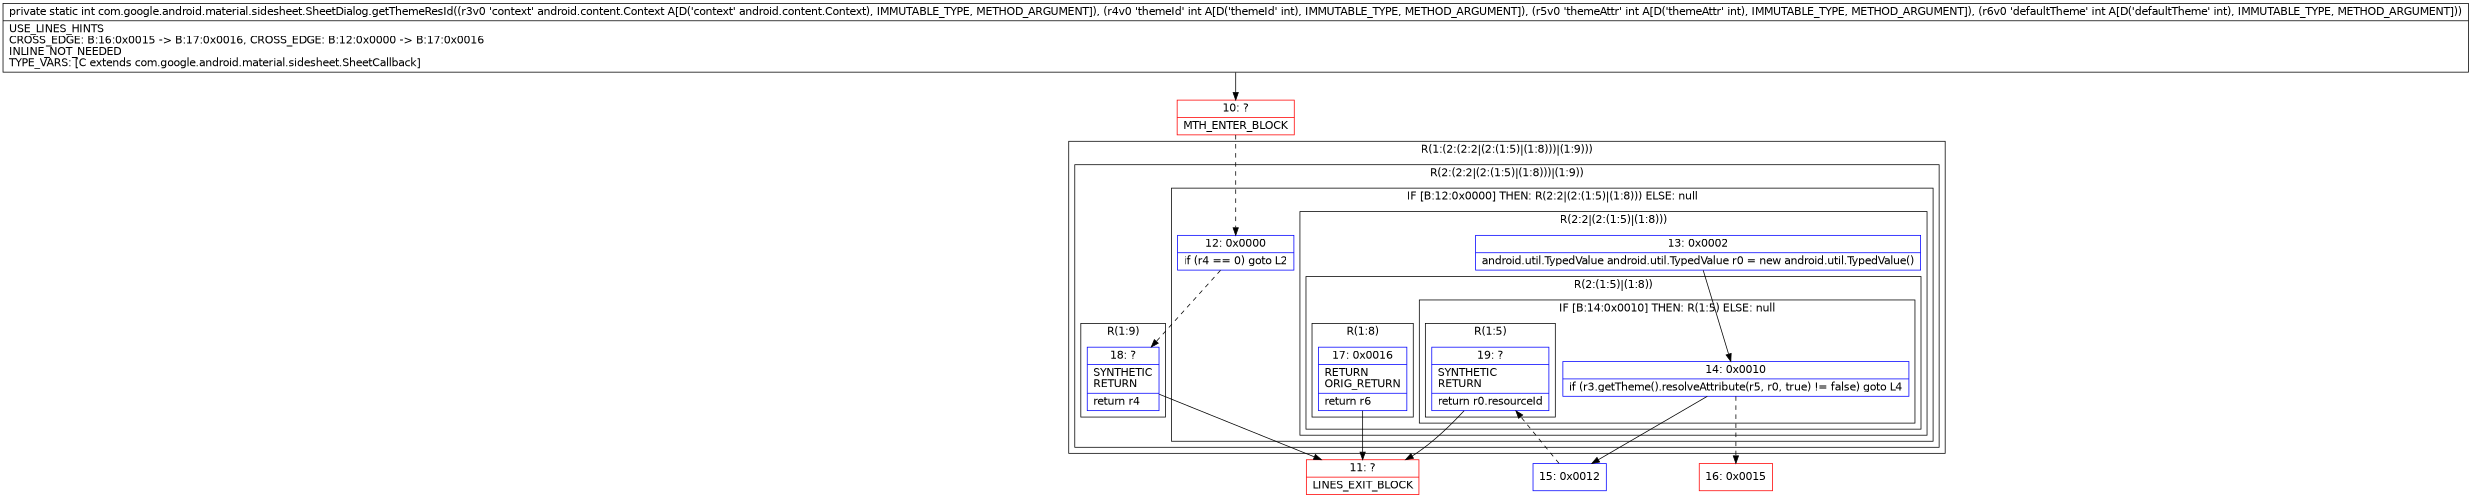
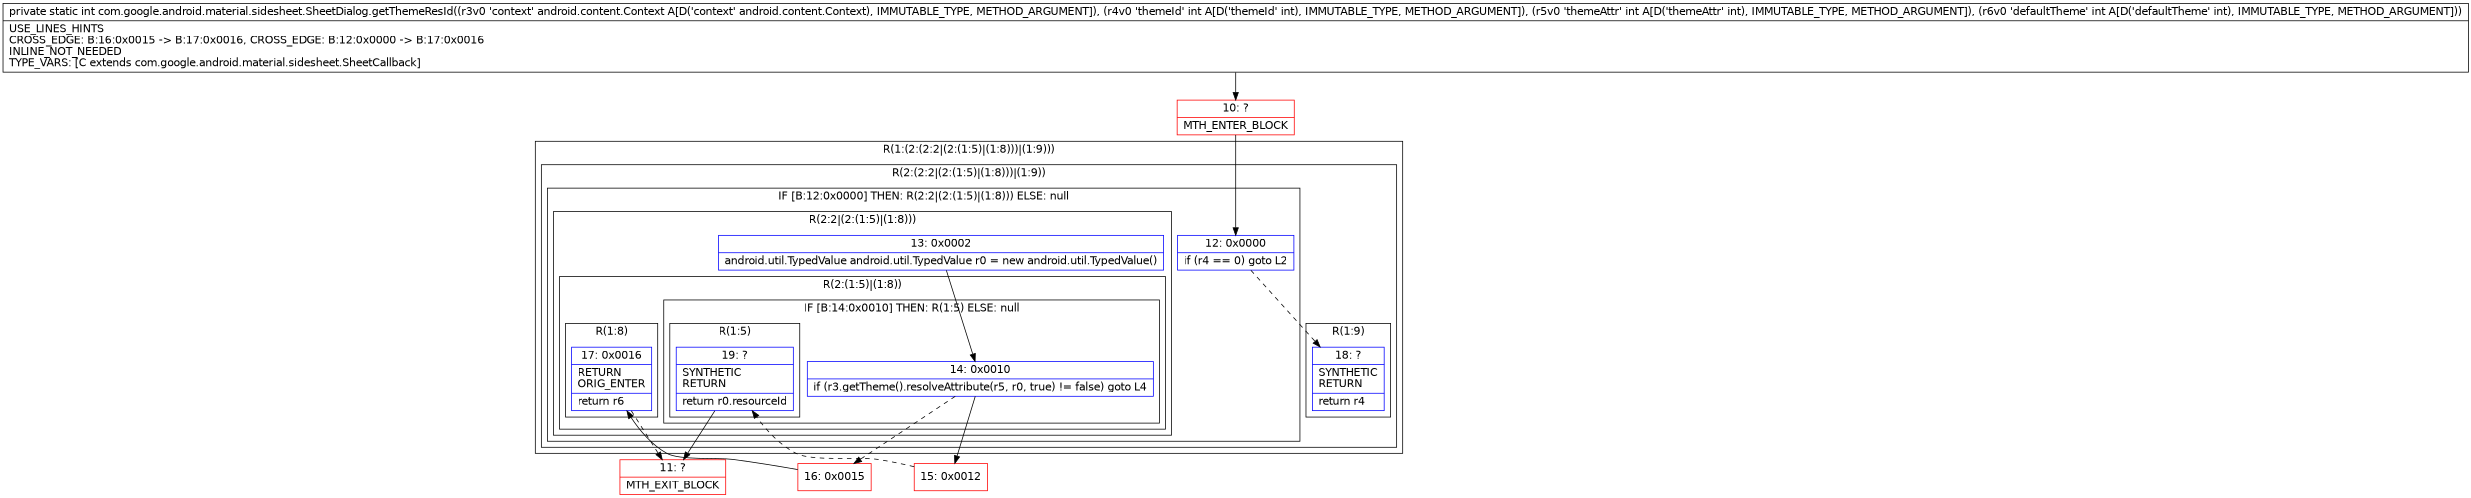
(1236, 181) -> (1236, 181)
(1363, 384) -> (612, 384)
(1363, 424) -> (645, 432)
(1237, 426) -> none
none -> (707, 458)
(1570, 477) -> (951, 477)
(1363, 485) -> (673, 485)
